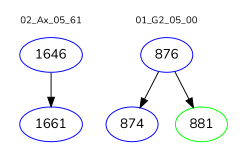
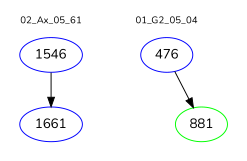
(167, 21) -> (167, 21)
(51, 55) -> (51, 55)
(167, 55) -> (167, 55)
(132, 124) -> none
